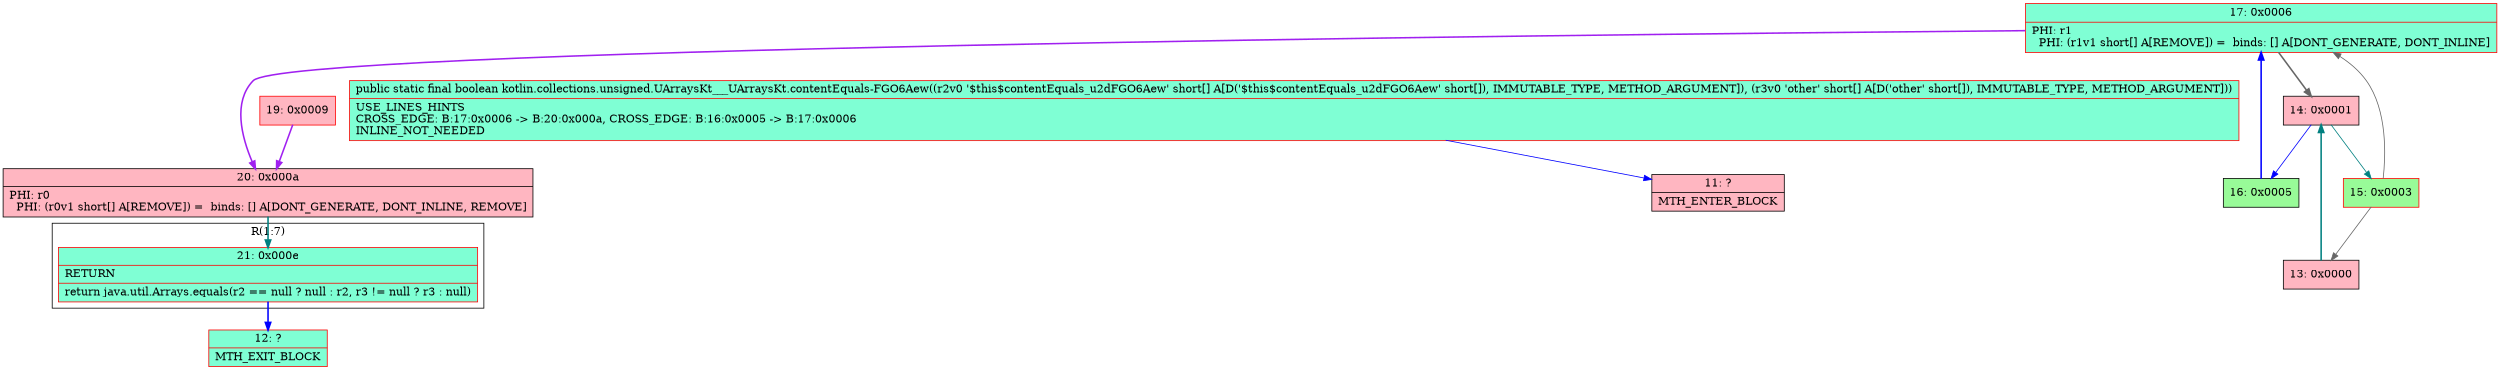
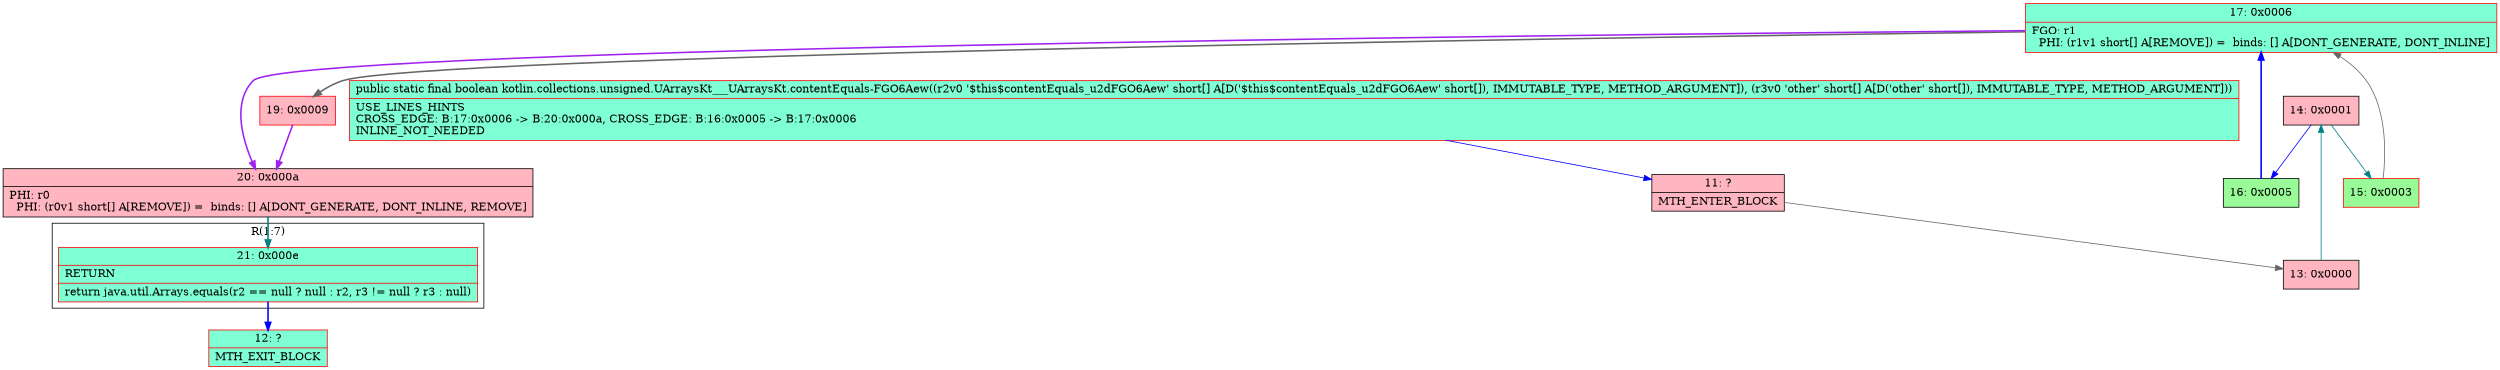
(2054, 31) -> (2056, 31)
(2293, 71) -> (1171, 46)
(2321, 197) -> (2321, 197)
(2354, 231) -> (2030, 235)
